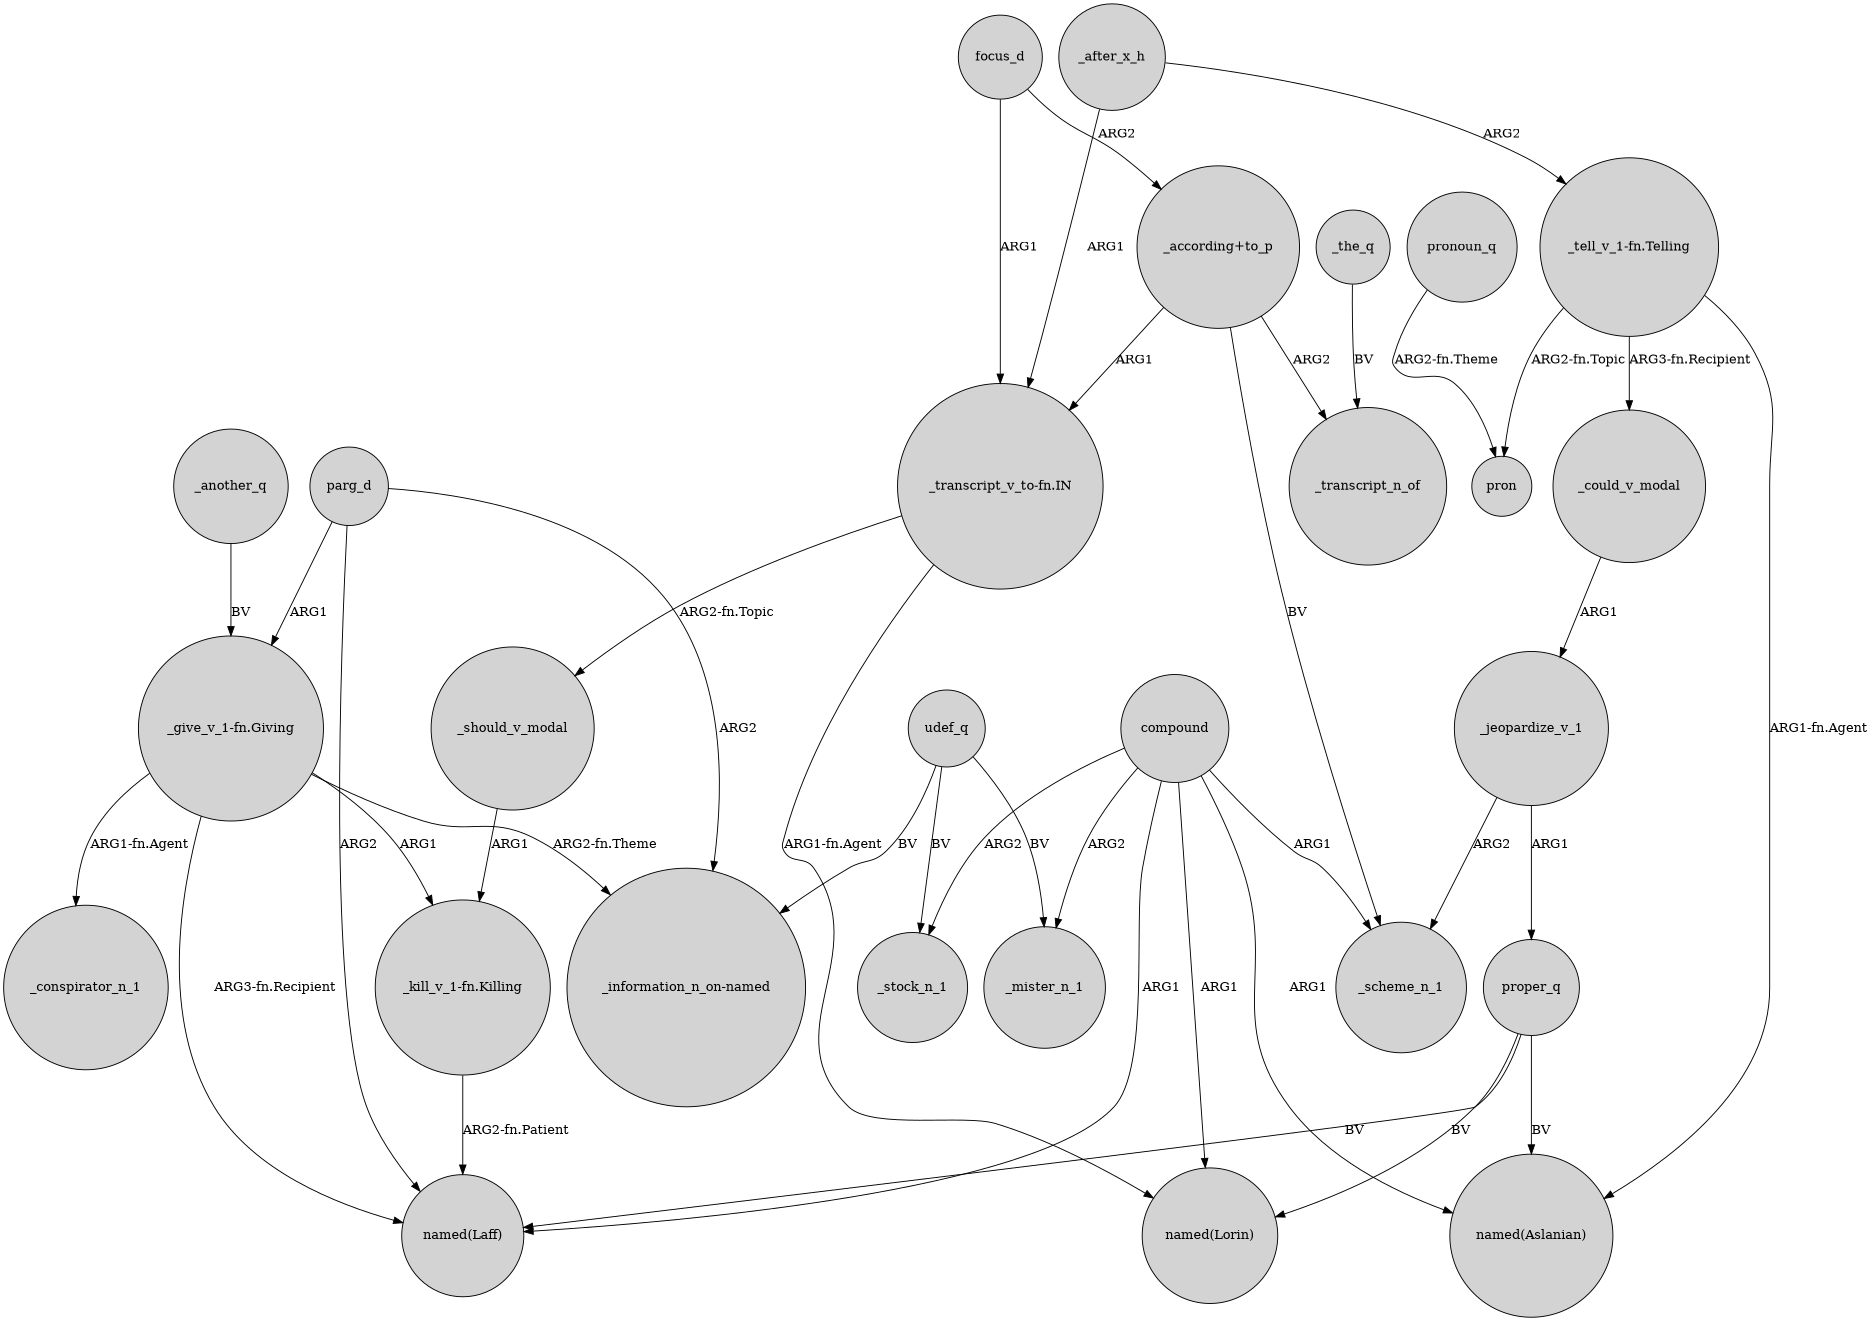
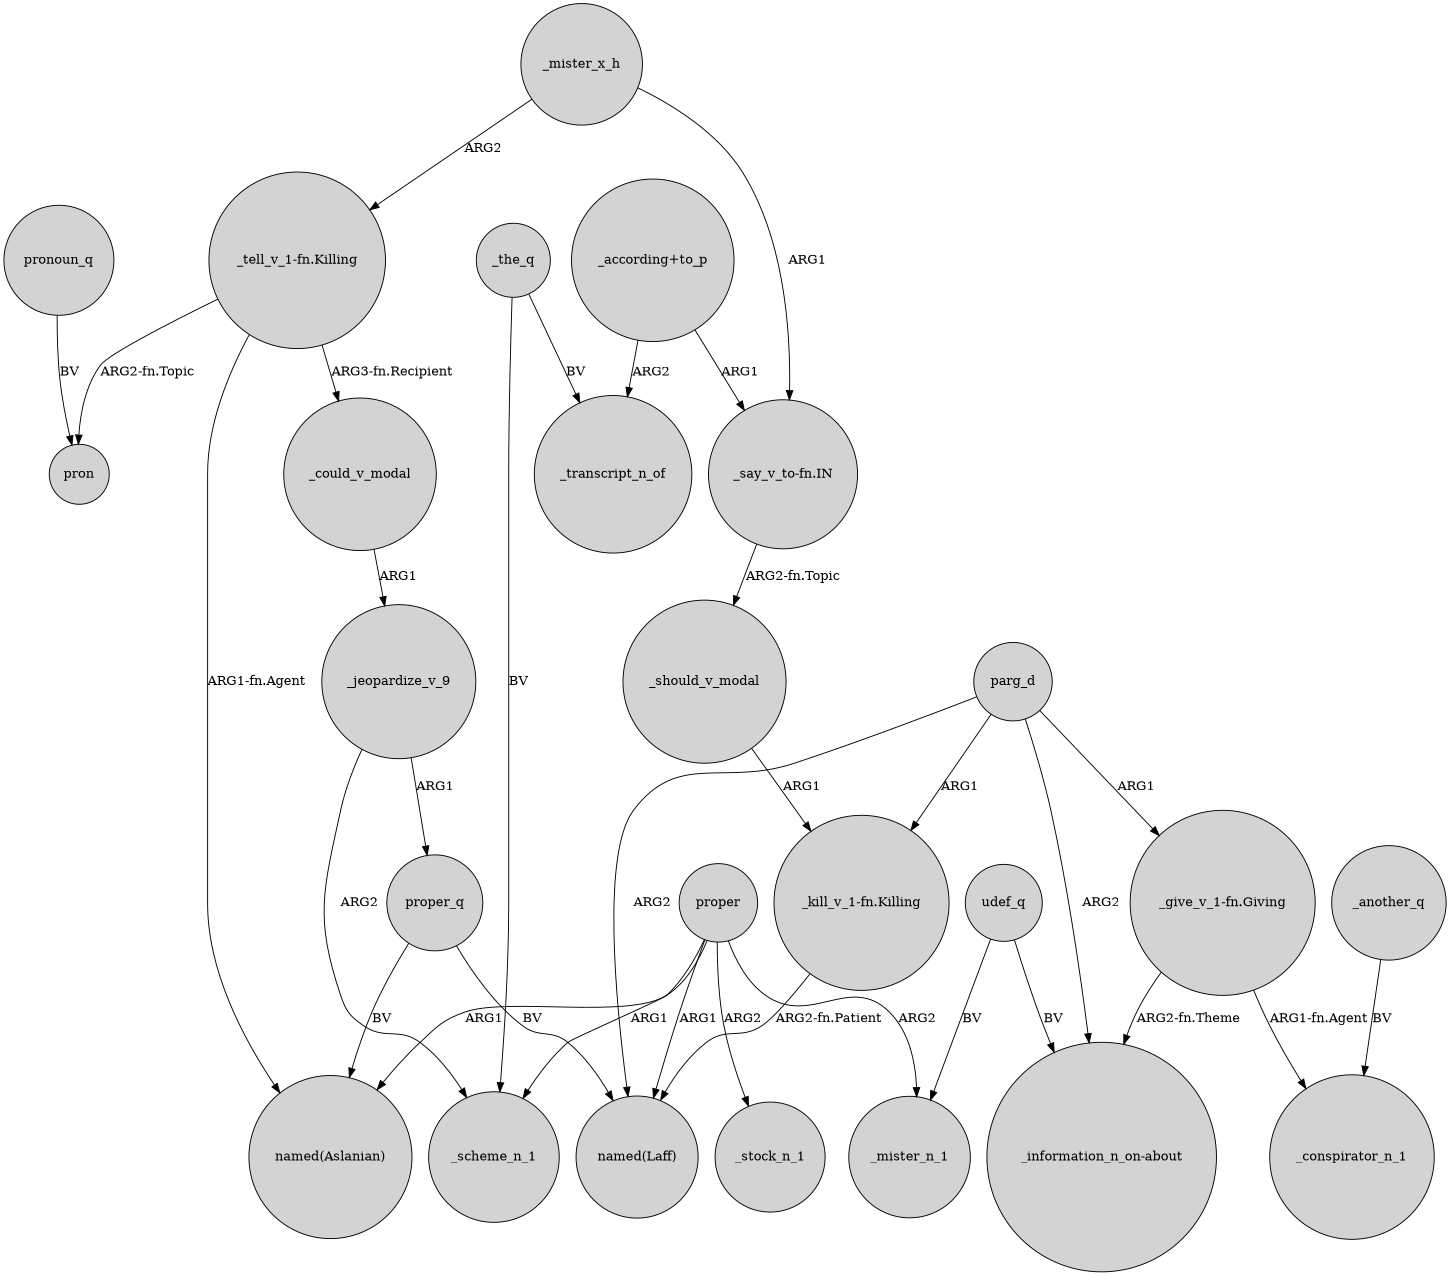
(1000, 57) -> none
(1112, 57) -> (582, 64)
(1629, 247) -> (297, 260)
(1446, 360) -> (70, 372)
(1000, 486) -> (783, 474)
(231, 585) -> (1373, 1013)
(1290, 625) -> (509, 690)
(1175, 728) -> (718, 903)
(1531, 728) -> (399, 682)
(380, 826) -> (954, 769)
(931, 845) -> none
(686, 988) -> (1102, 1157)
(197, 1070) -> none
(1210, 1236) -> none
